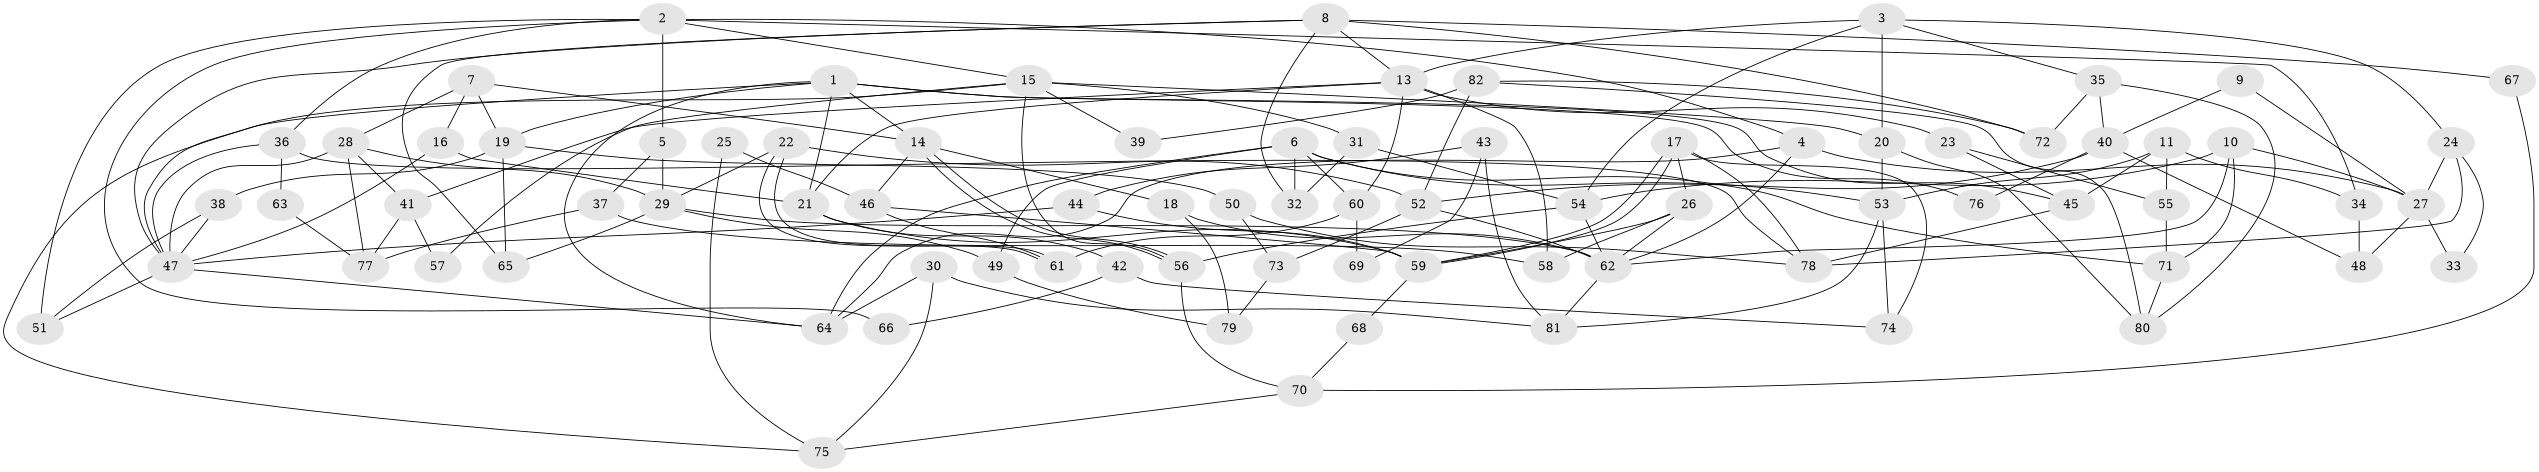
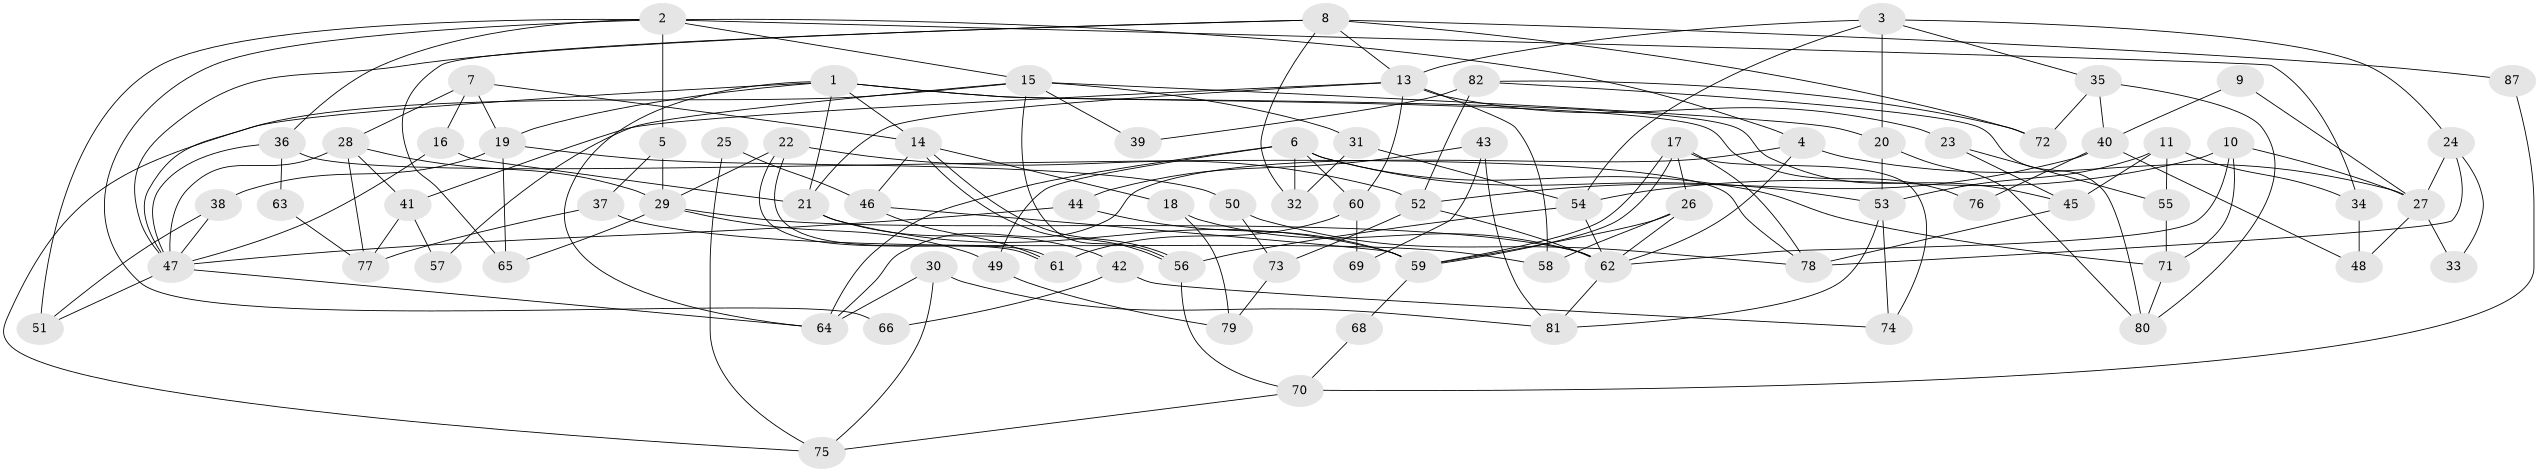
(2512, 81) -> (2512, 81)
